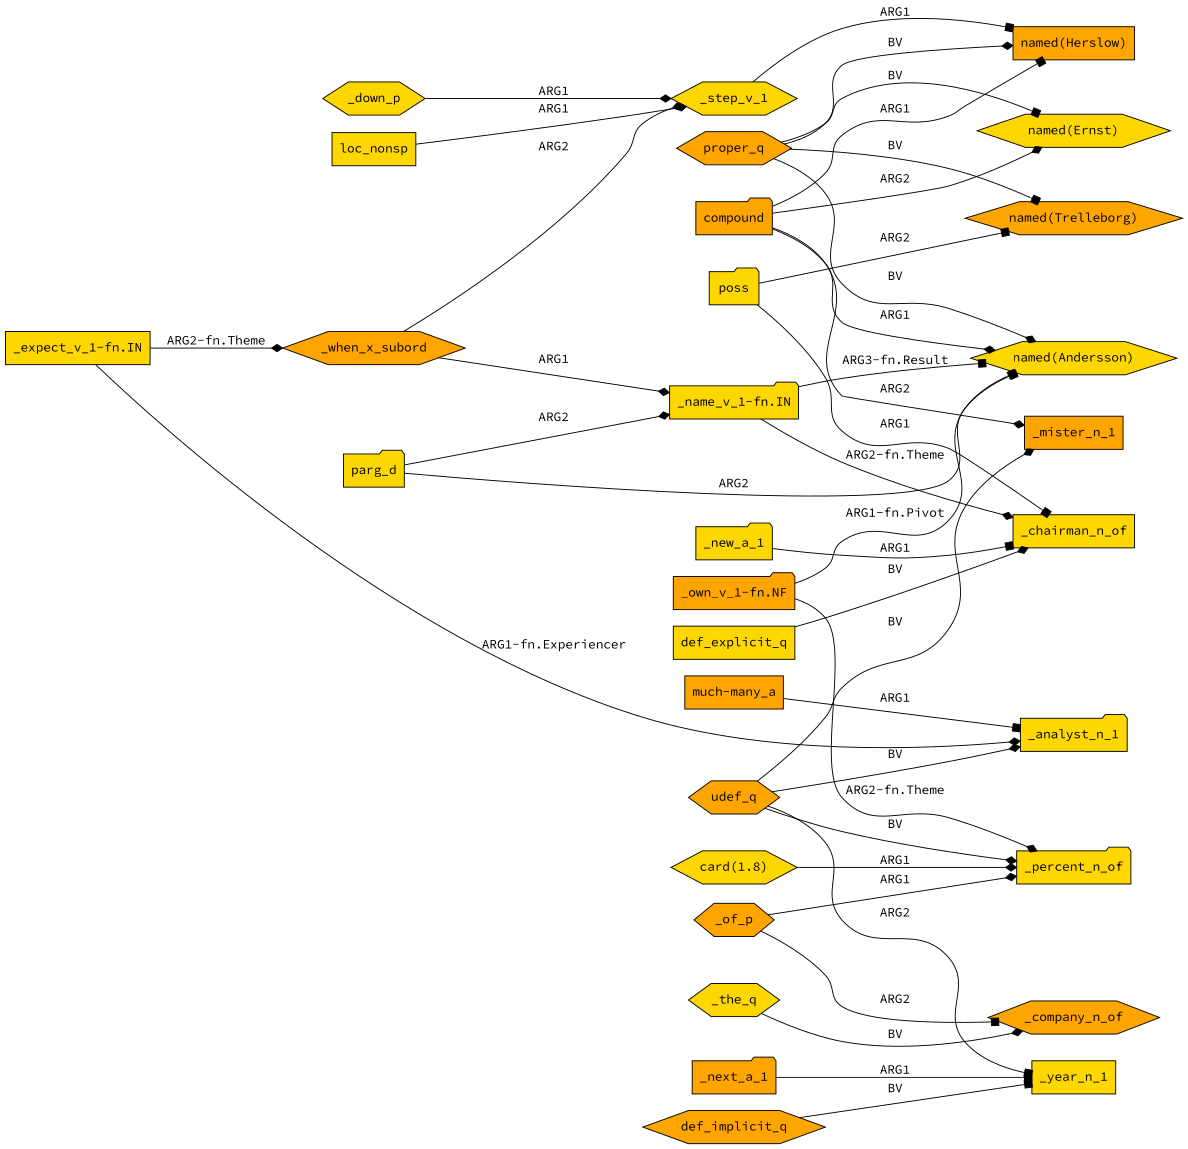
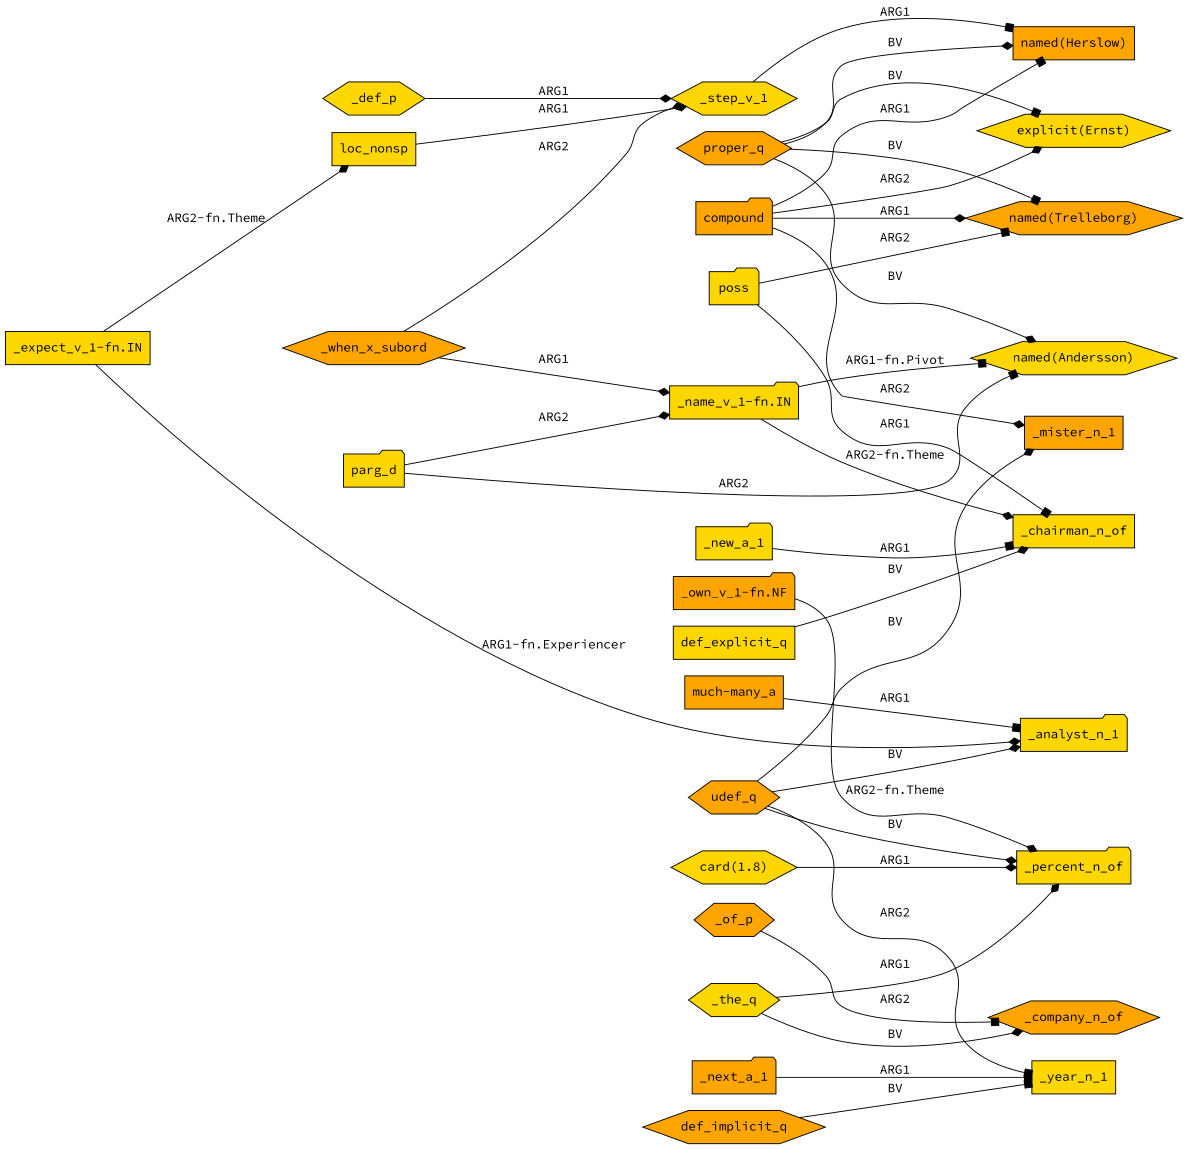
(374, 99) -> (374, 99)
(1074, 131) -> (1074, 131)
(850, 326) -> (863, 218)
(211, 348) -> (221, 252)
(895, 361) -> (895, 361)
(945, 523) -> none
(887, 896) -> (927, 978)
